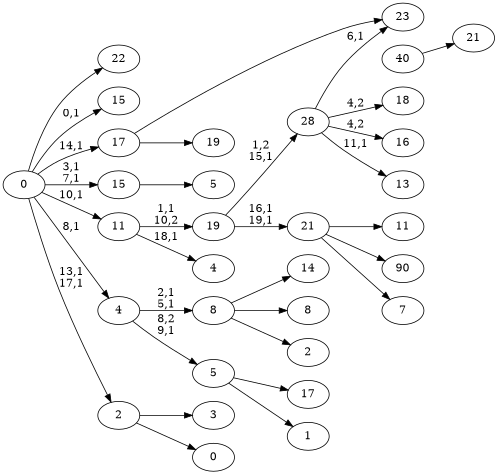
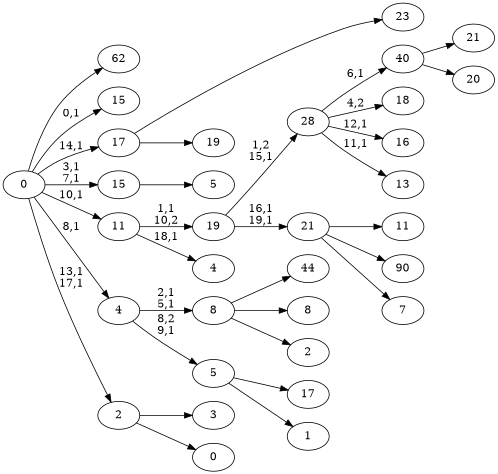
(119, 59) -> (119, 59)
(343, 65) -> (350, 90)
none -> (474, 80)
(356, 125) -> (356, 125)
(308, 269) -> (308, 269)
